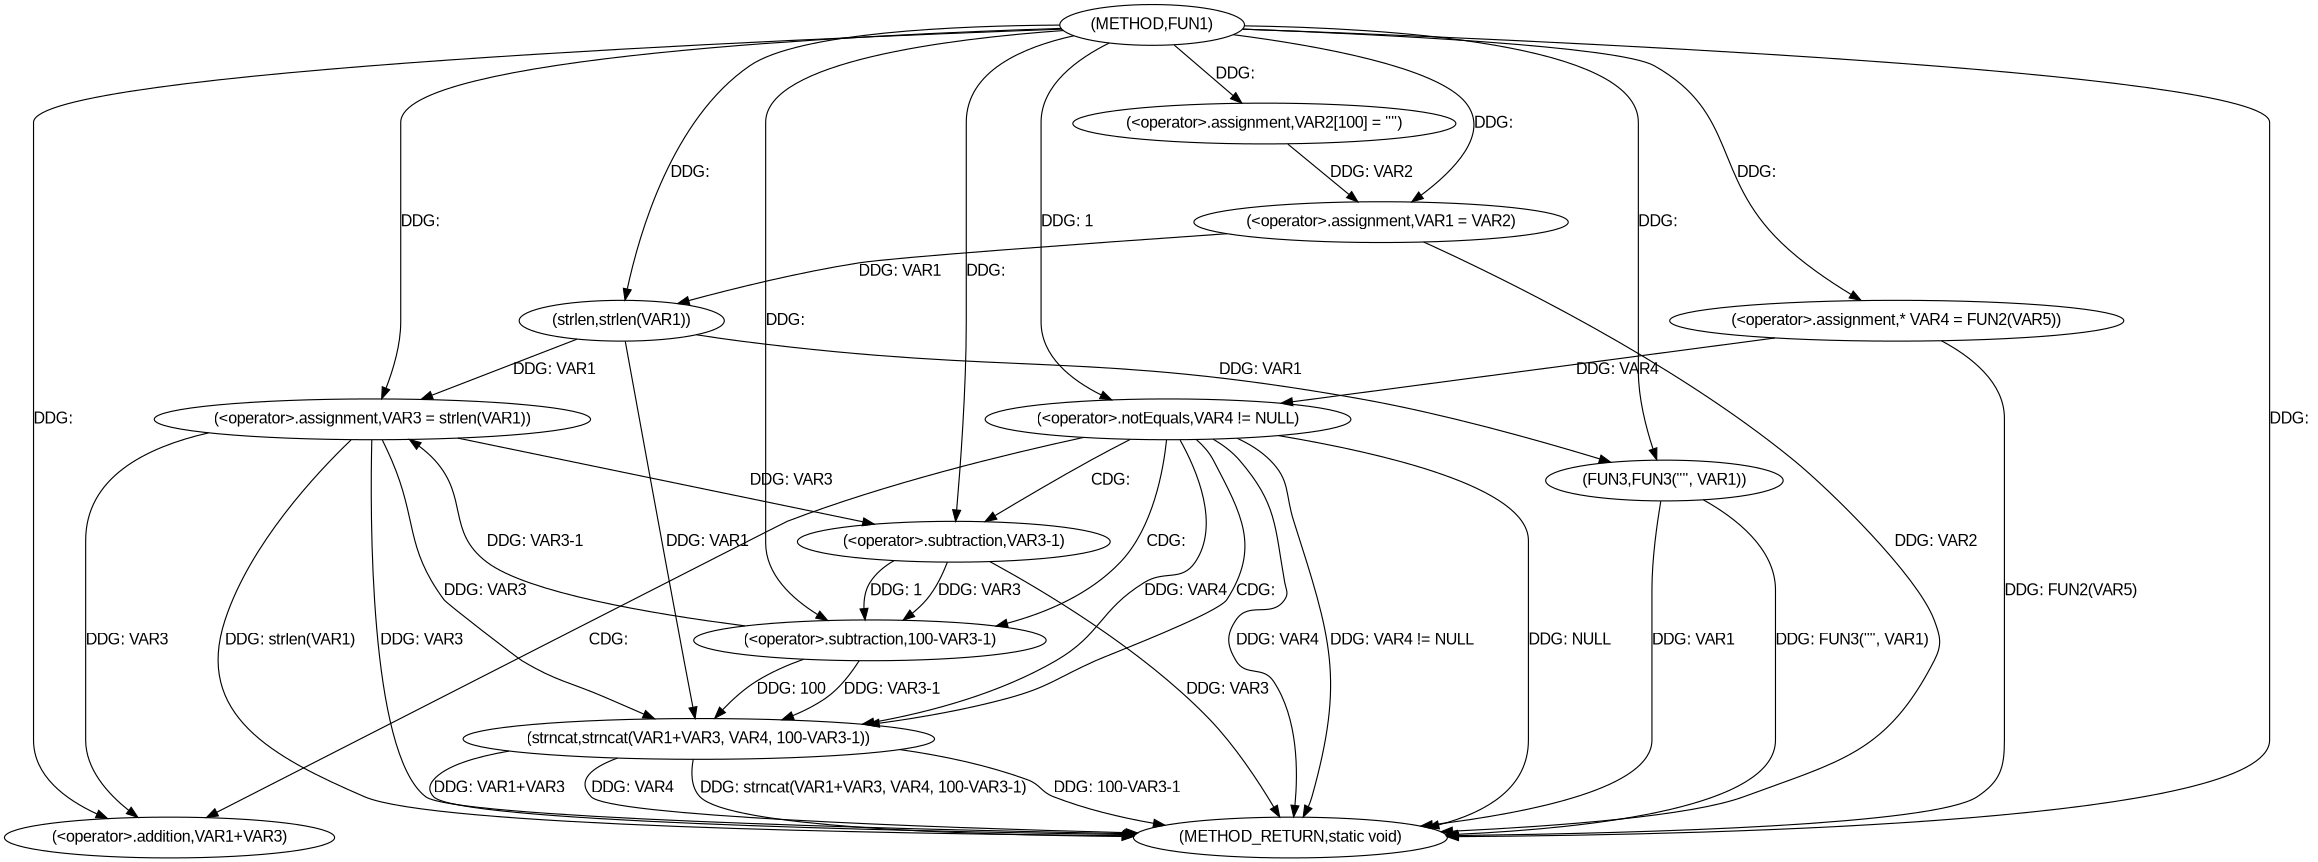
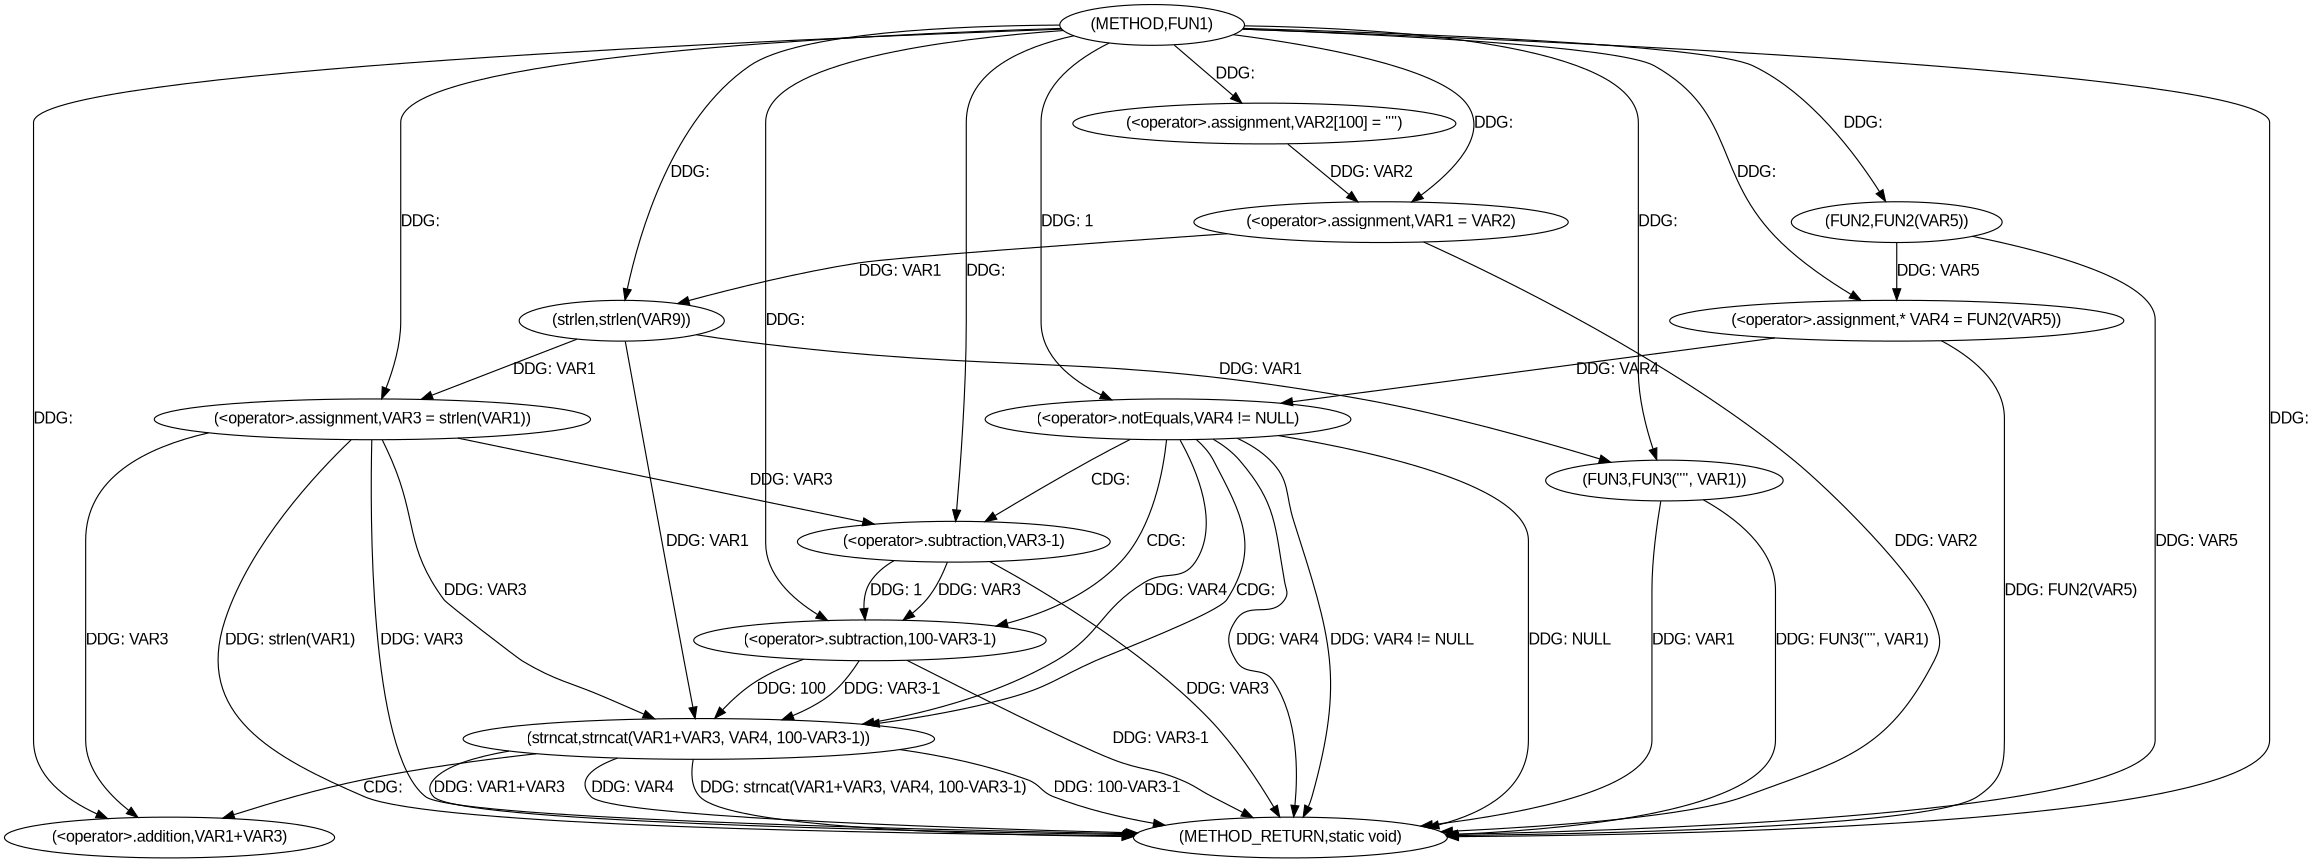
none -> (1897, 222)
(622, 321) -> (622, 321)
(546, 588) -> (1073, 742)
(639, 597) -> (383, 776)
